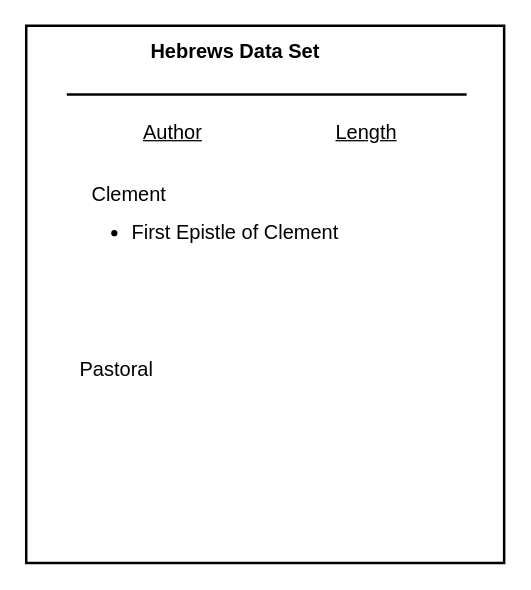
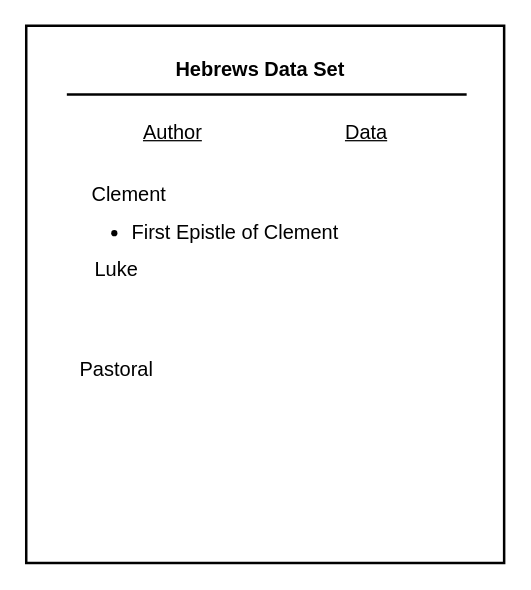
(236, 51) -> (261, 69)
(367, 132) -> (367, 132)
none -> (117, 269)
